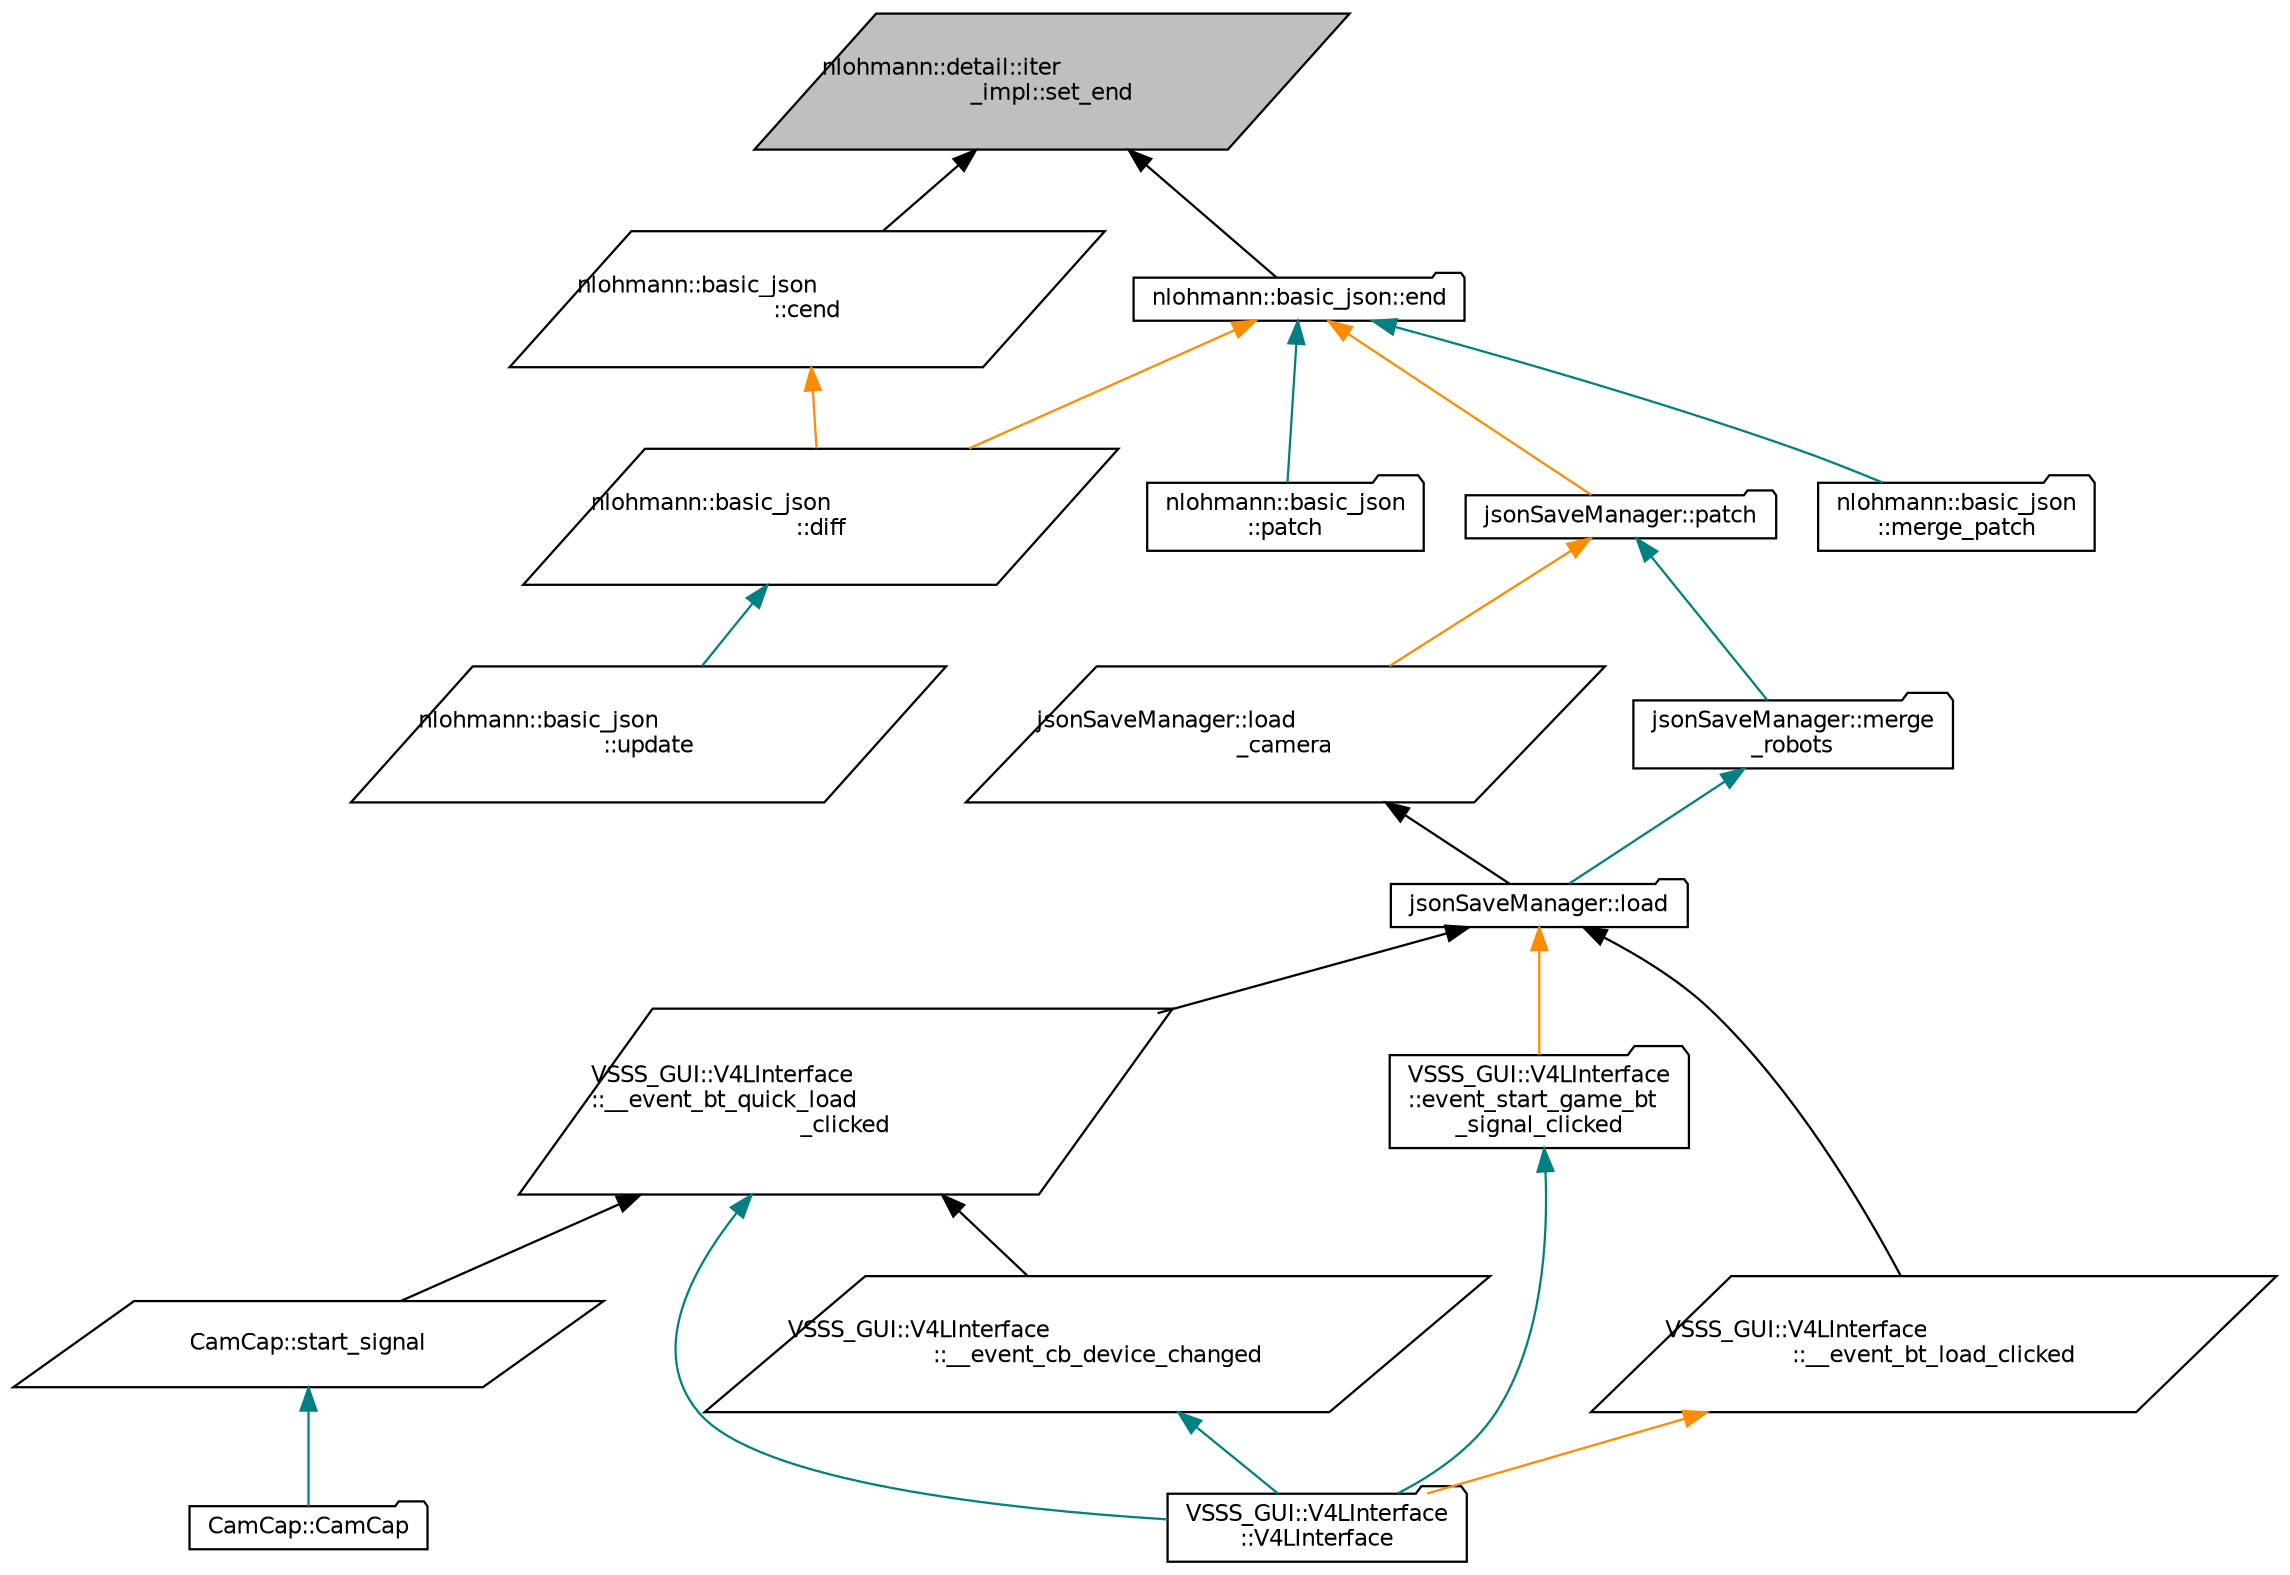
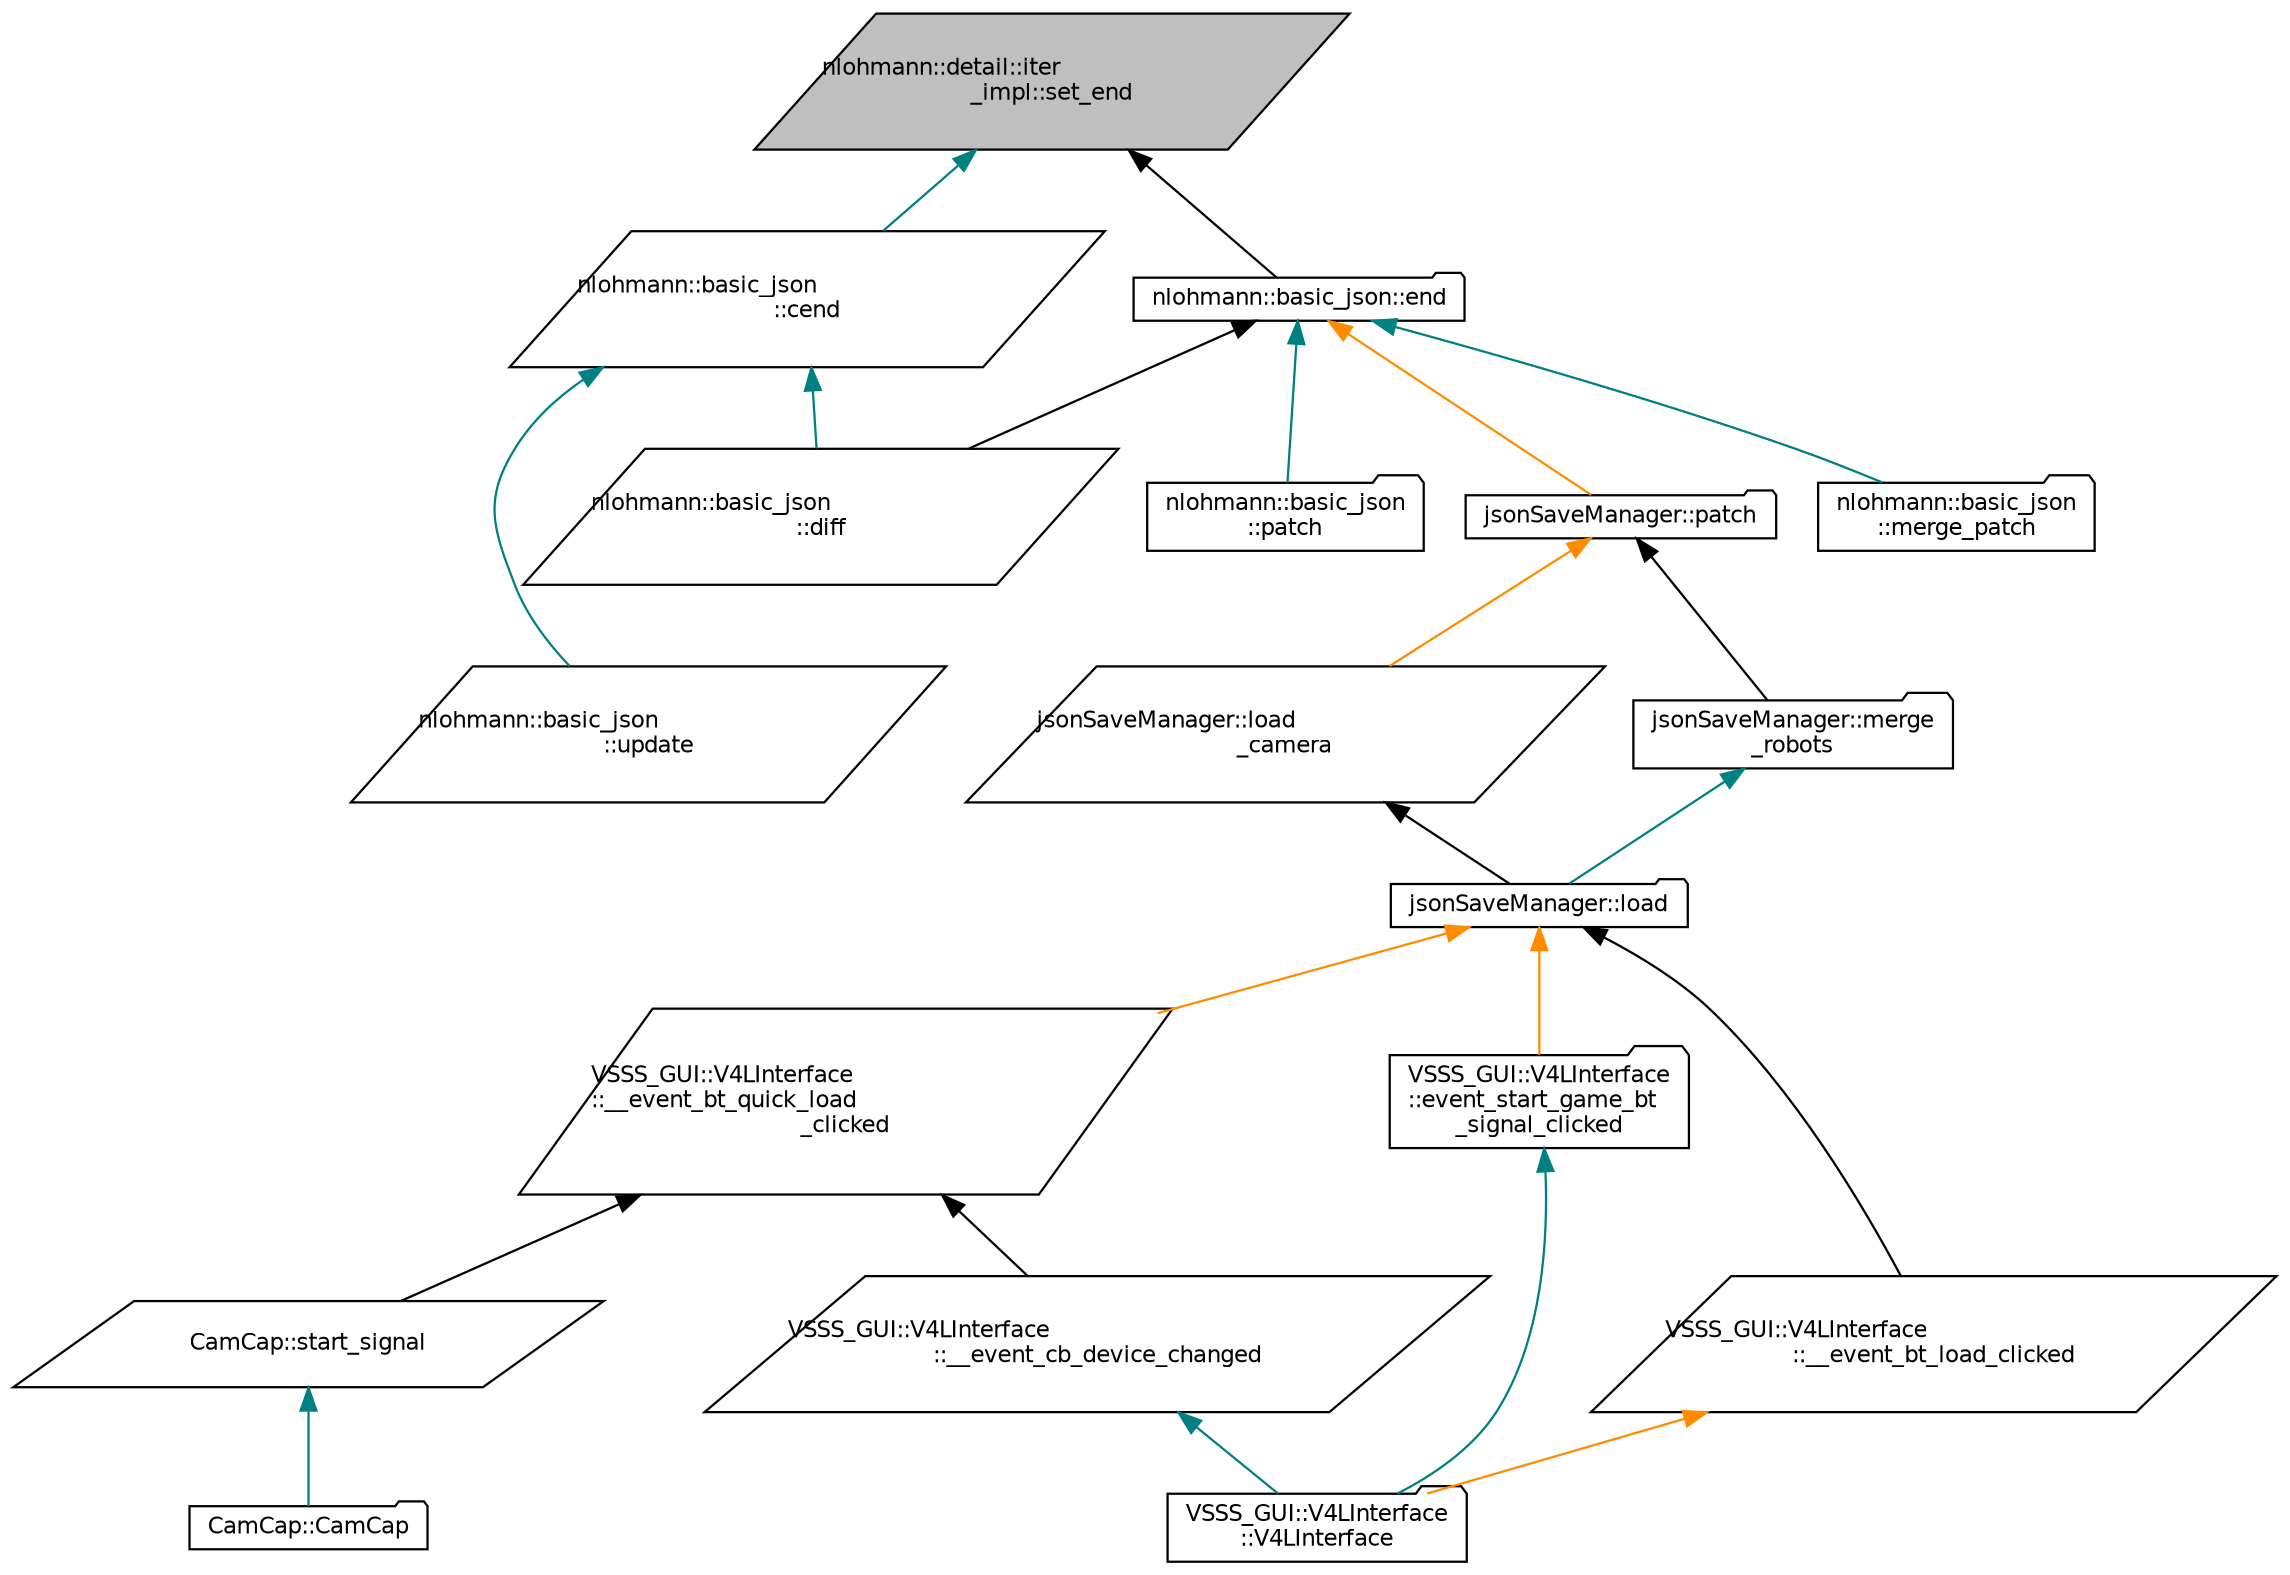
(921, 198) -> (921, 198)
(1102, 389) -> (1102, 389)
(815, 420) -> (815, 420)
(1709, 628) -> (1709, 628)
(727, 635) -> (495, 516)
(1302, 973) -> (1302, 973)
(817, 1471) -> none
